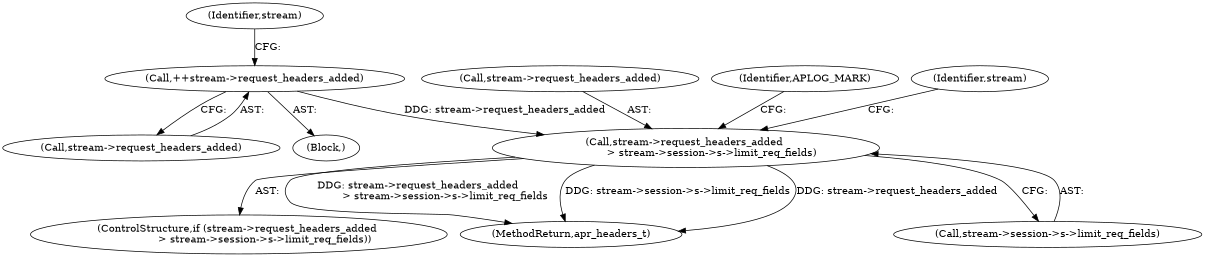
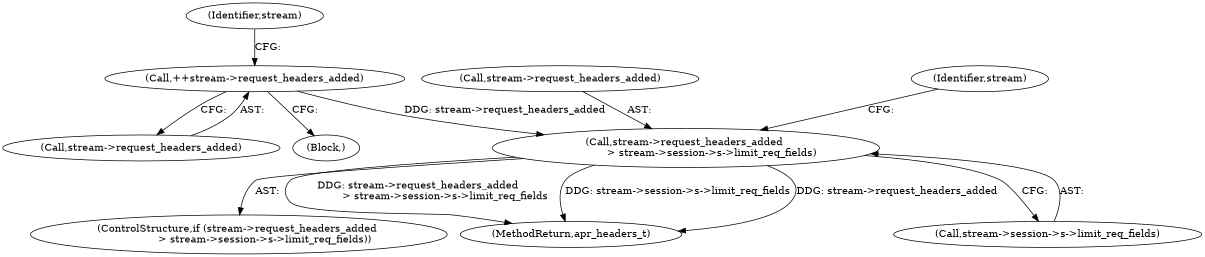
(805, 79) -> none
(307, 110) -> (307, 110)
